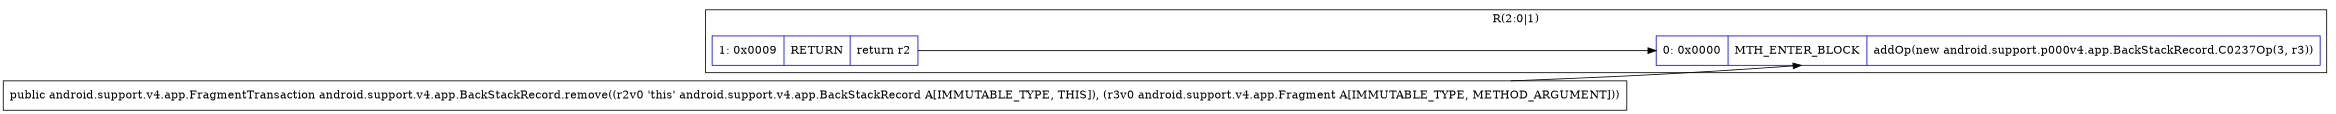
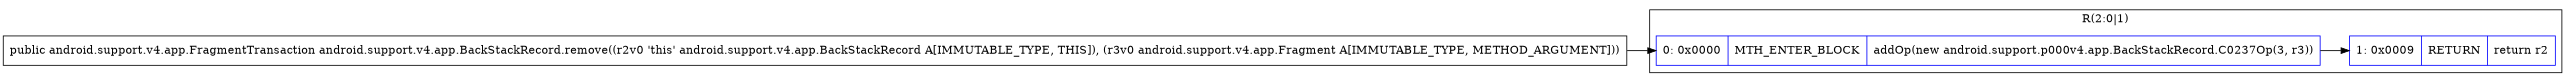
(1283, 51) -> (2331, 51)
